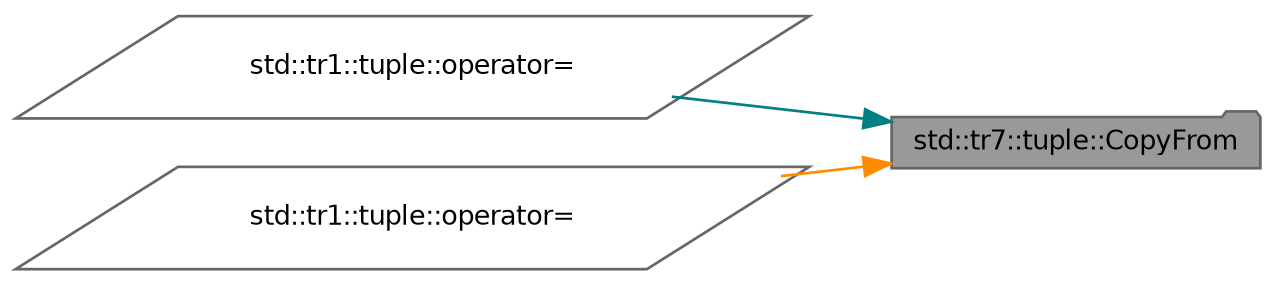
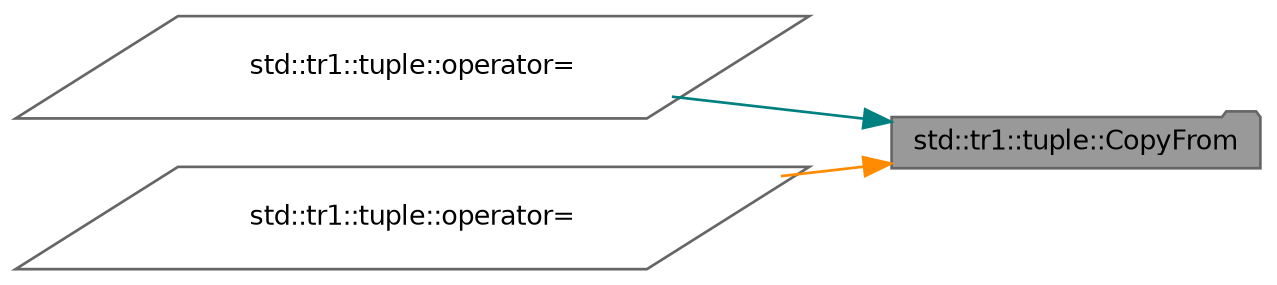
(1076, 143) -> (1076, 143)
